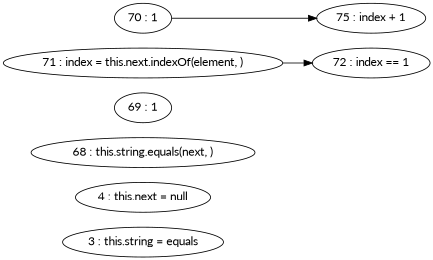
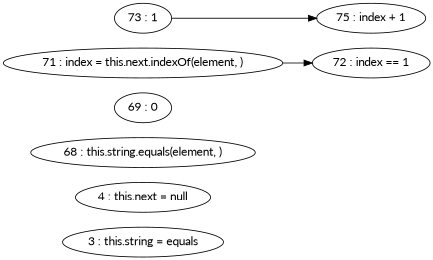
(143, 18) -> (143, 18)
(143, 108) -> (143, 108)
(143, 153) -> (143, 153)
